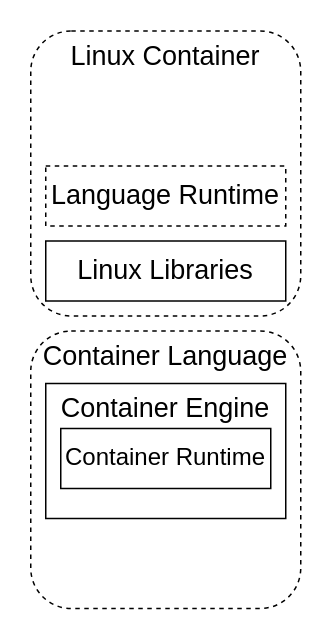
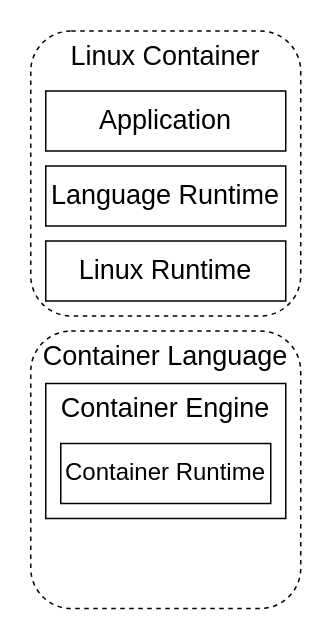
none -> (166, 121)
(166, 196) -> (166, 196)
(166, 271) -> (166, 271)
(166, 458) -> (166, 473)
